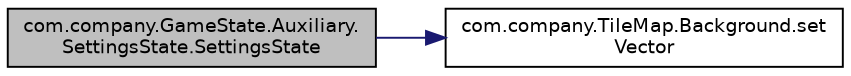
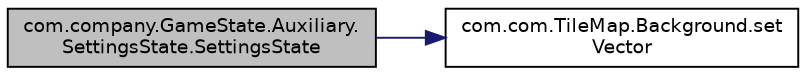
(644, 38) -> (622, 38)
